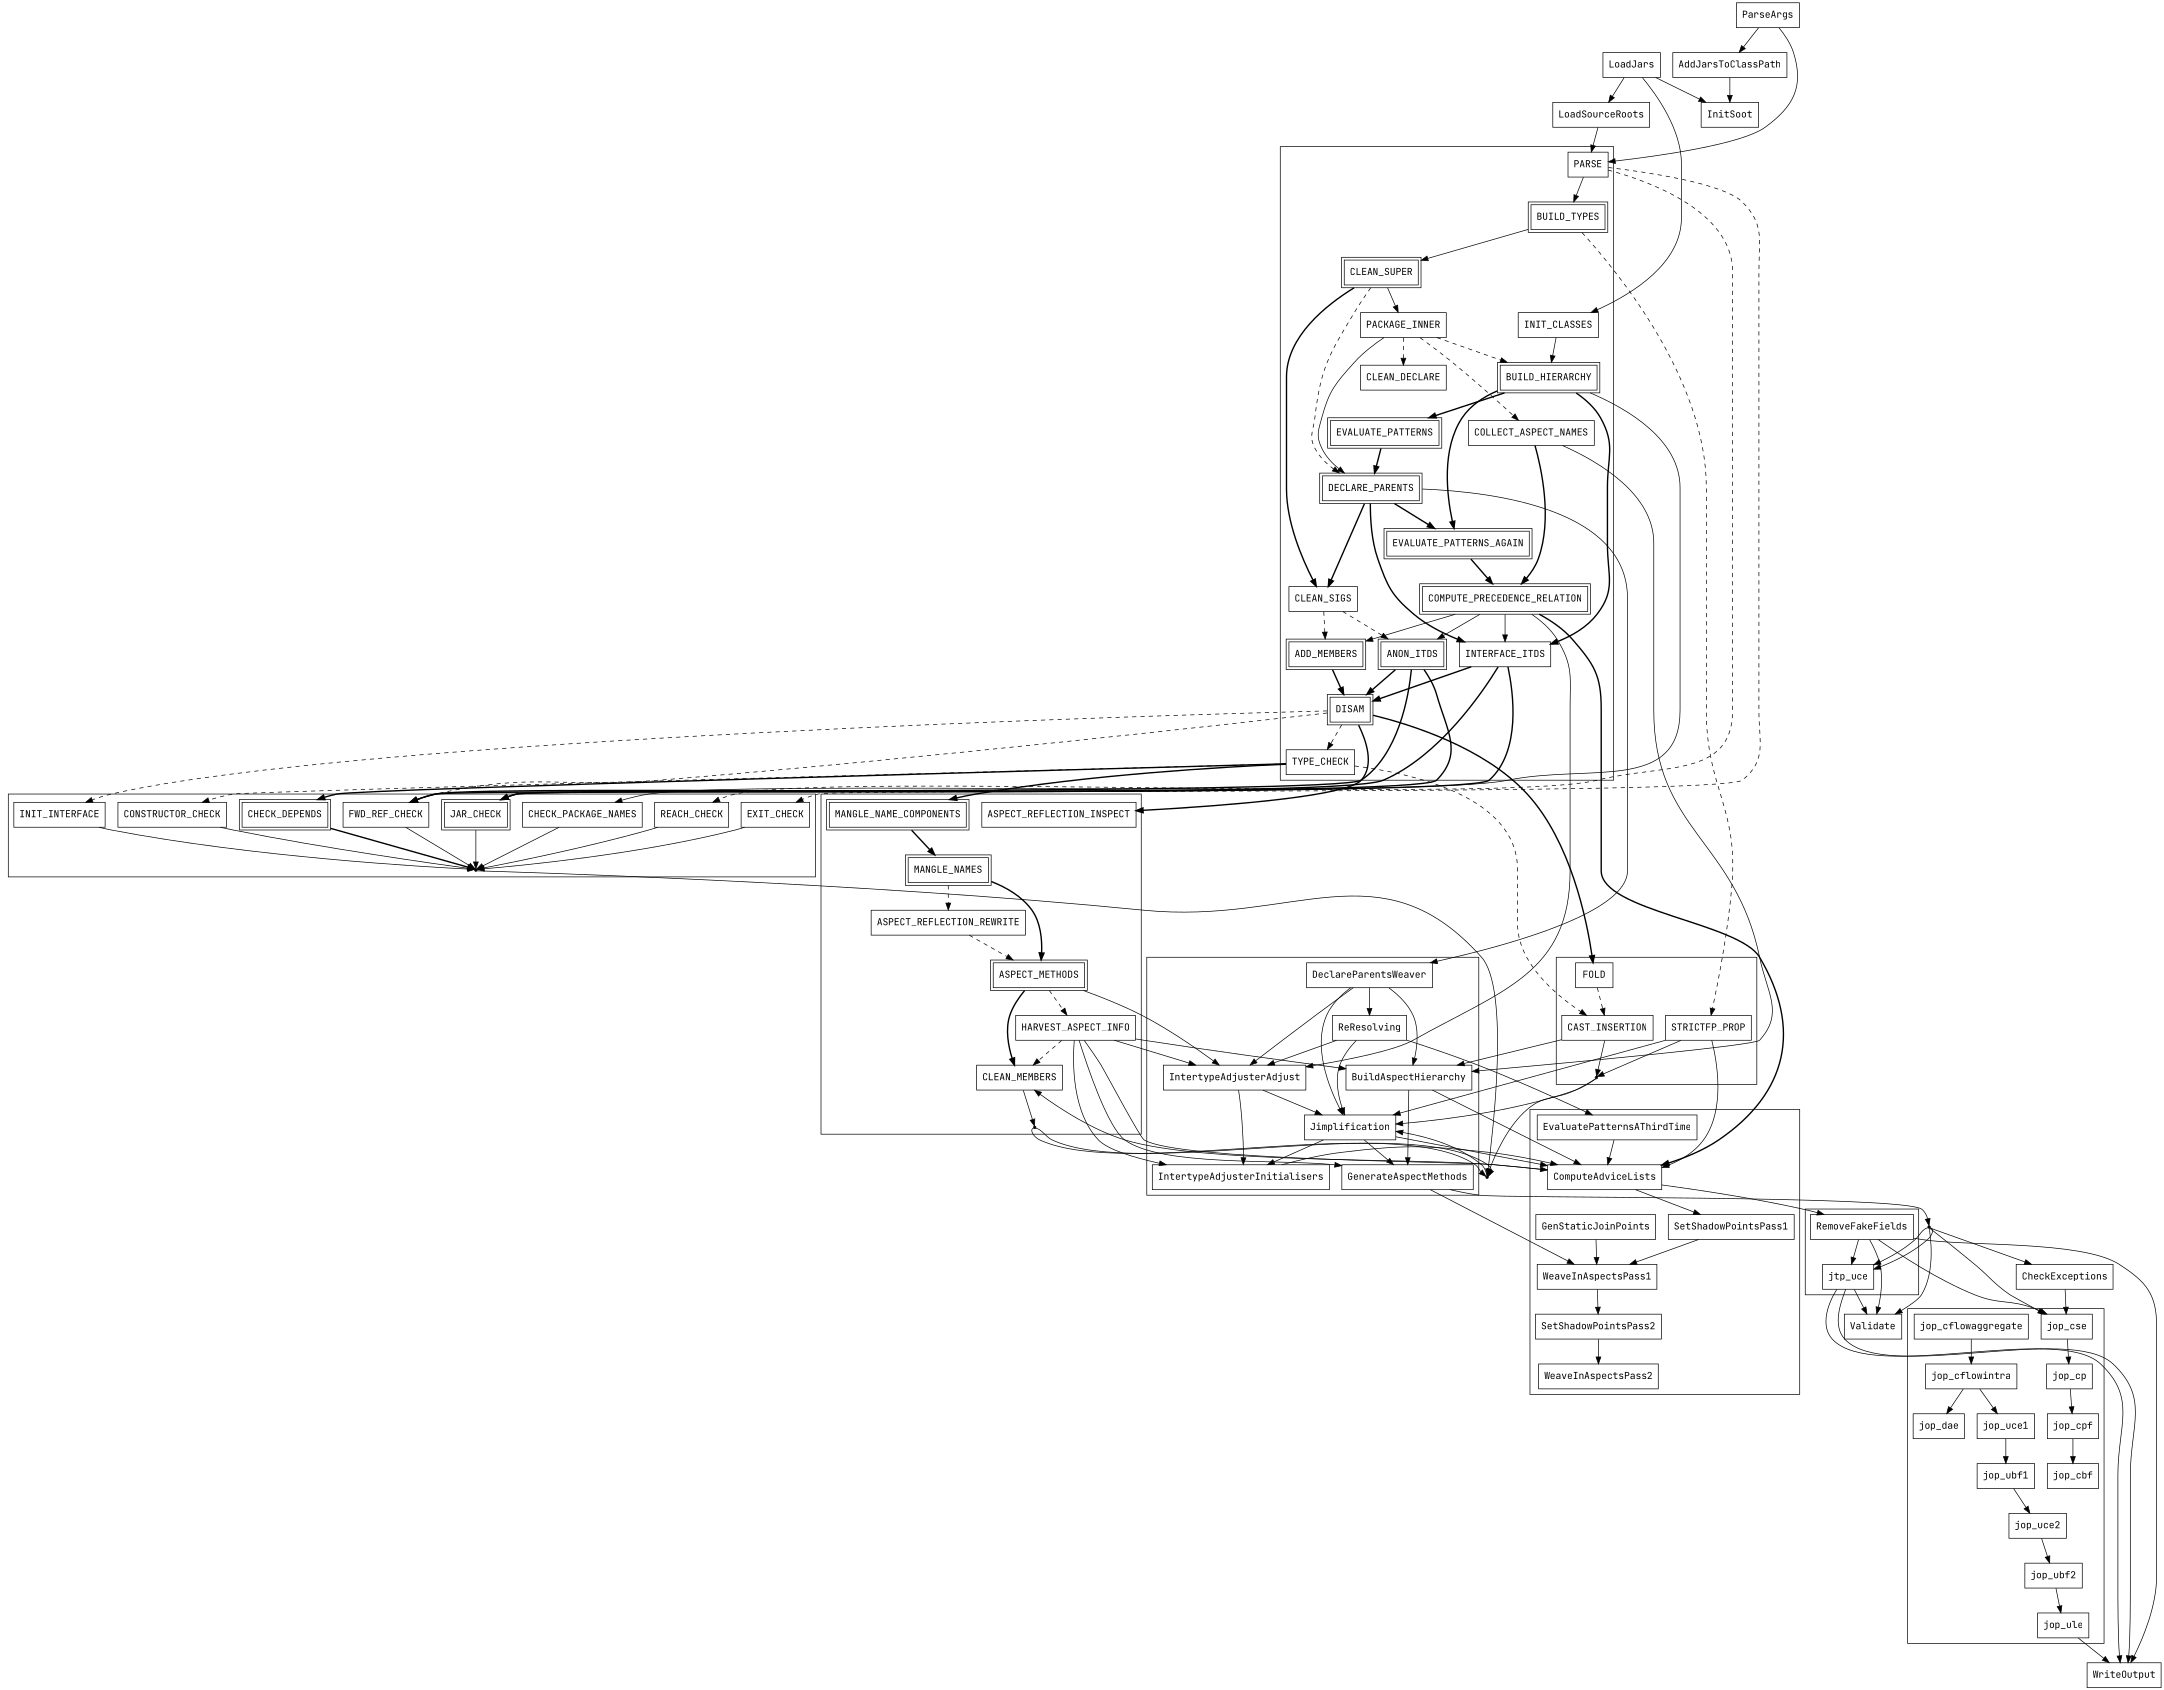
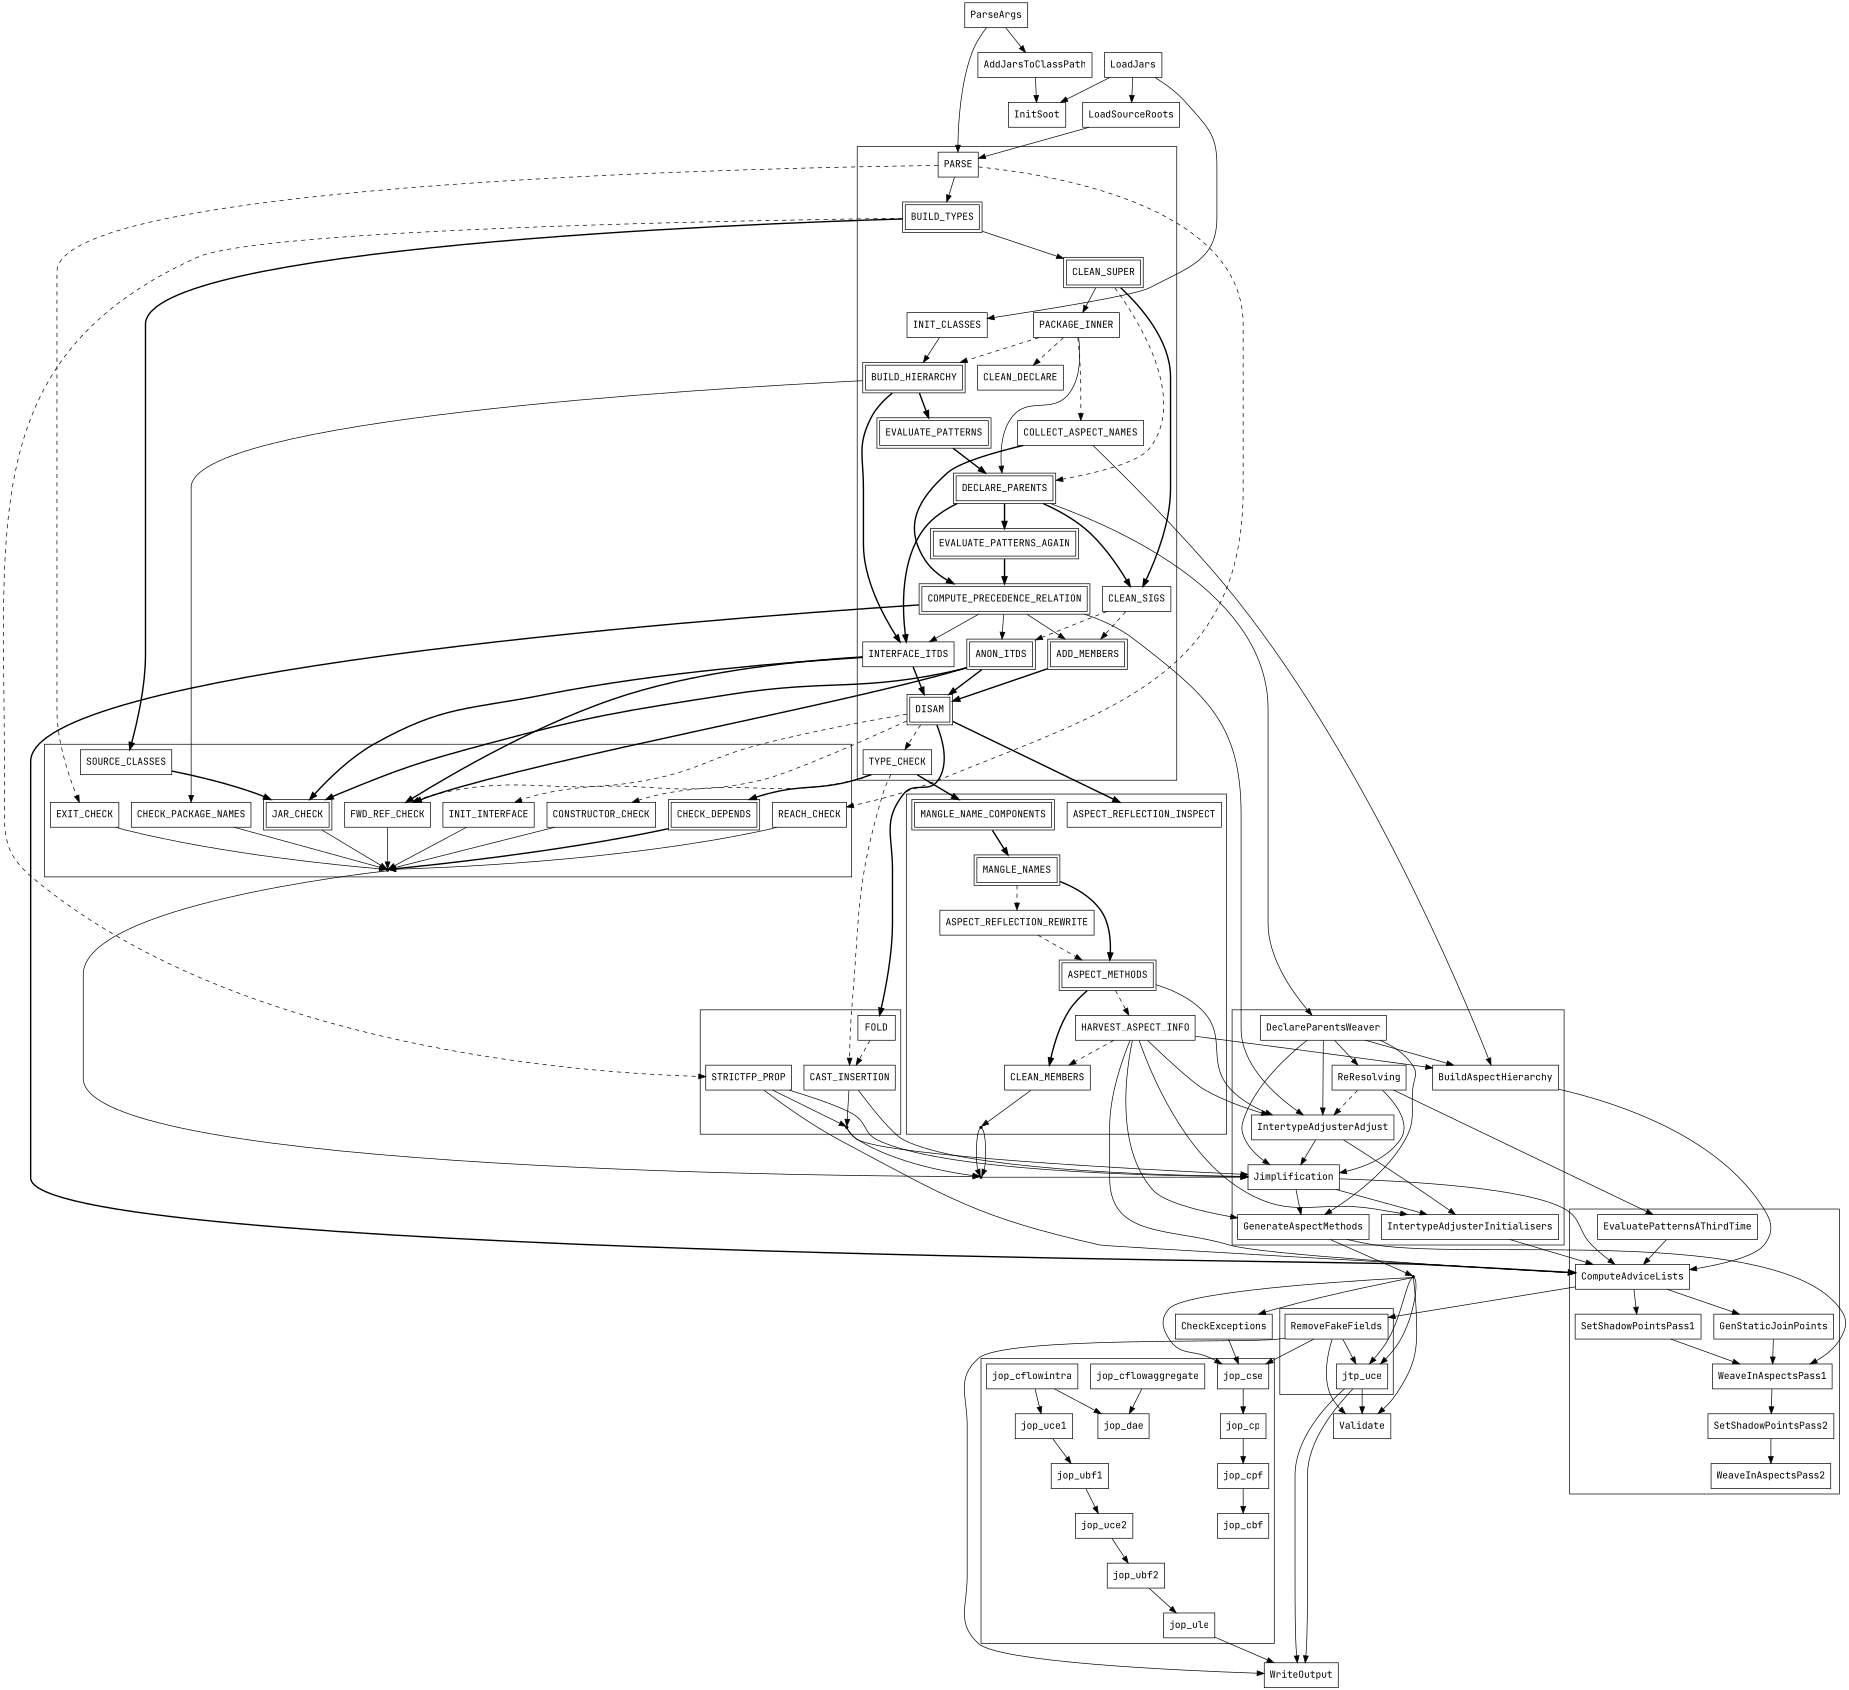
(1451, 446) -> none
none -> (126, 762)
(1305, 1052) -> (1348, 1100)
(1513, 1052) -> (1037, 1167)
(1408, 1127) -> (1408, 1133)
(1287, 1158) -> (1700, 1301)
(1971, 1348) -> (1137, 1398)
